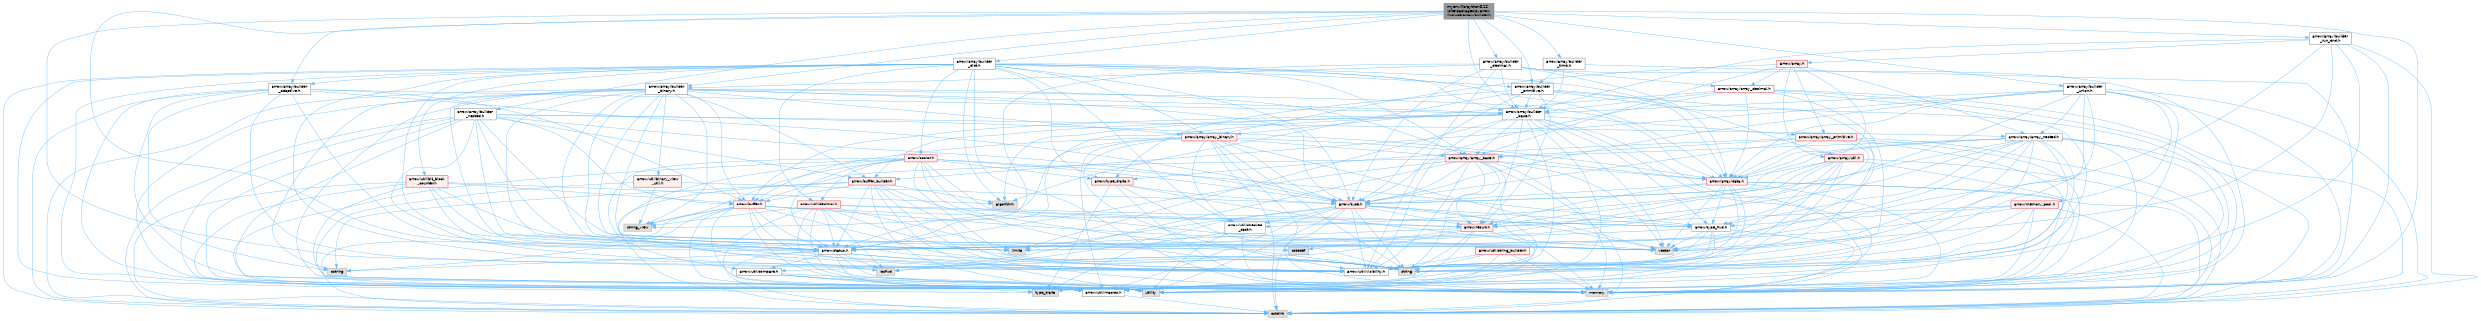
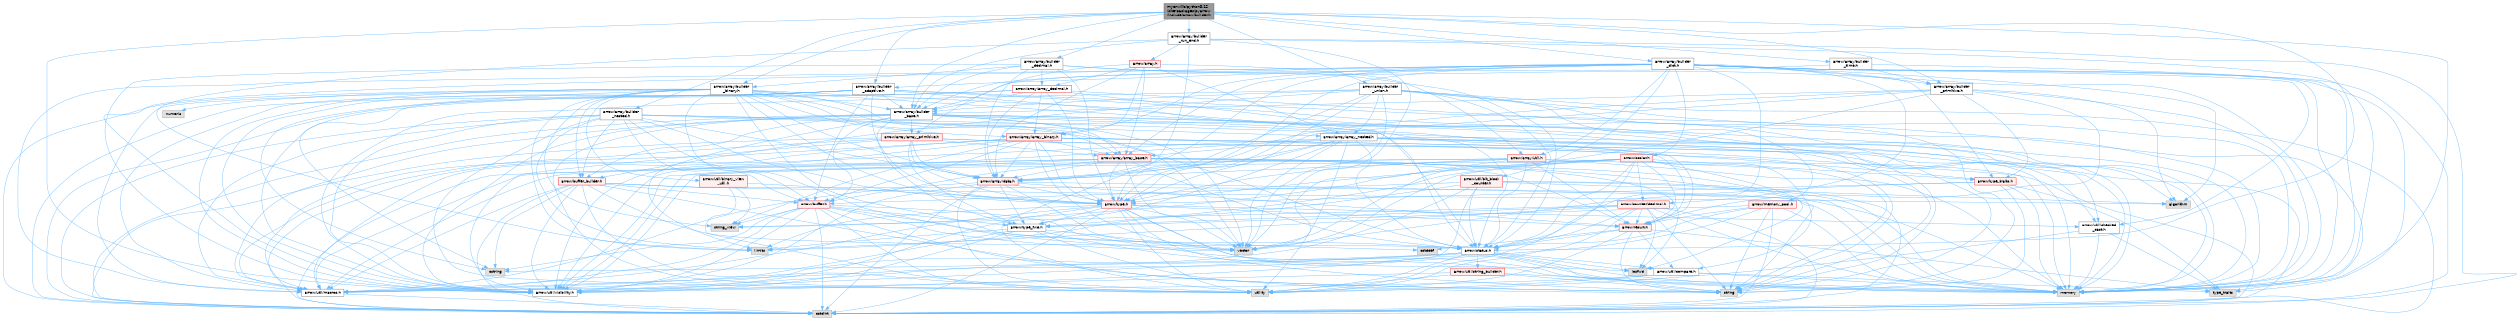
none -> (173, 114)
none -> (1682, 120)
(819, 205) -> (1644, 205)
none -> (1478, 259)
